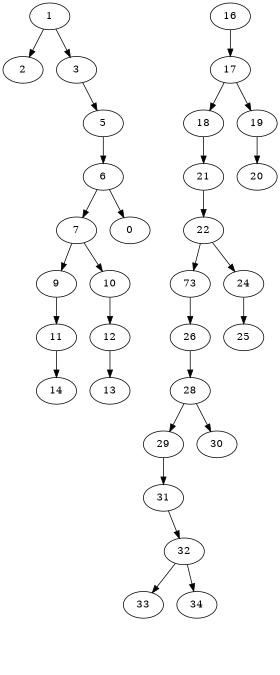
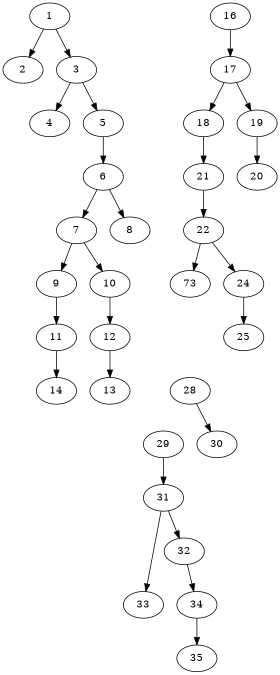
none -> (50, 123)
(130, 230) -> (130, 230)
(190, 337) -> none
(179, 414) -> none
(166, 575) -> (154, 548)
none -> (197, 658)
